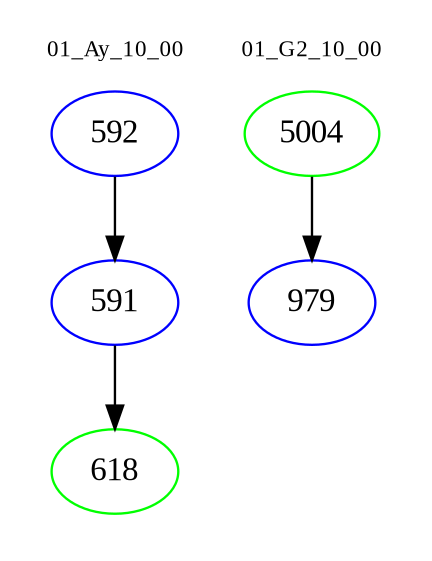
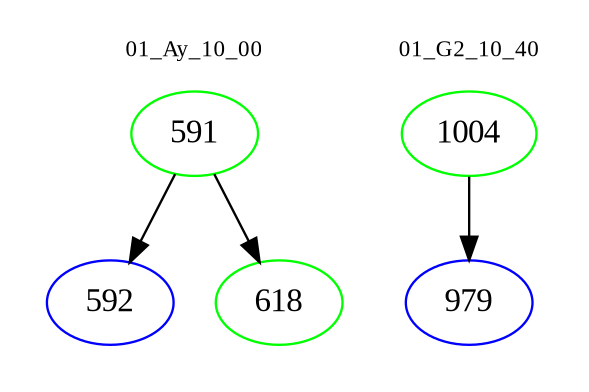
(313, 50) -> (470, 50)
(312, 134) -> (469, 134)
(115, 207) -> (158, 208)
(115, 303) -> (195, 134)
